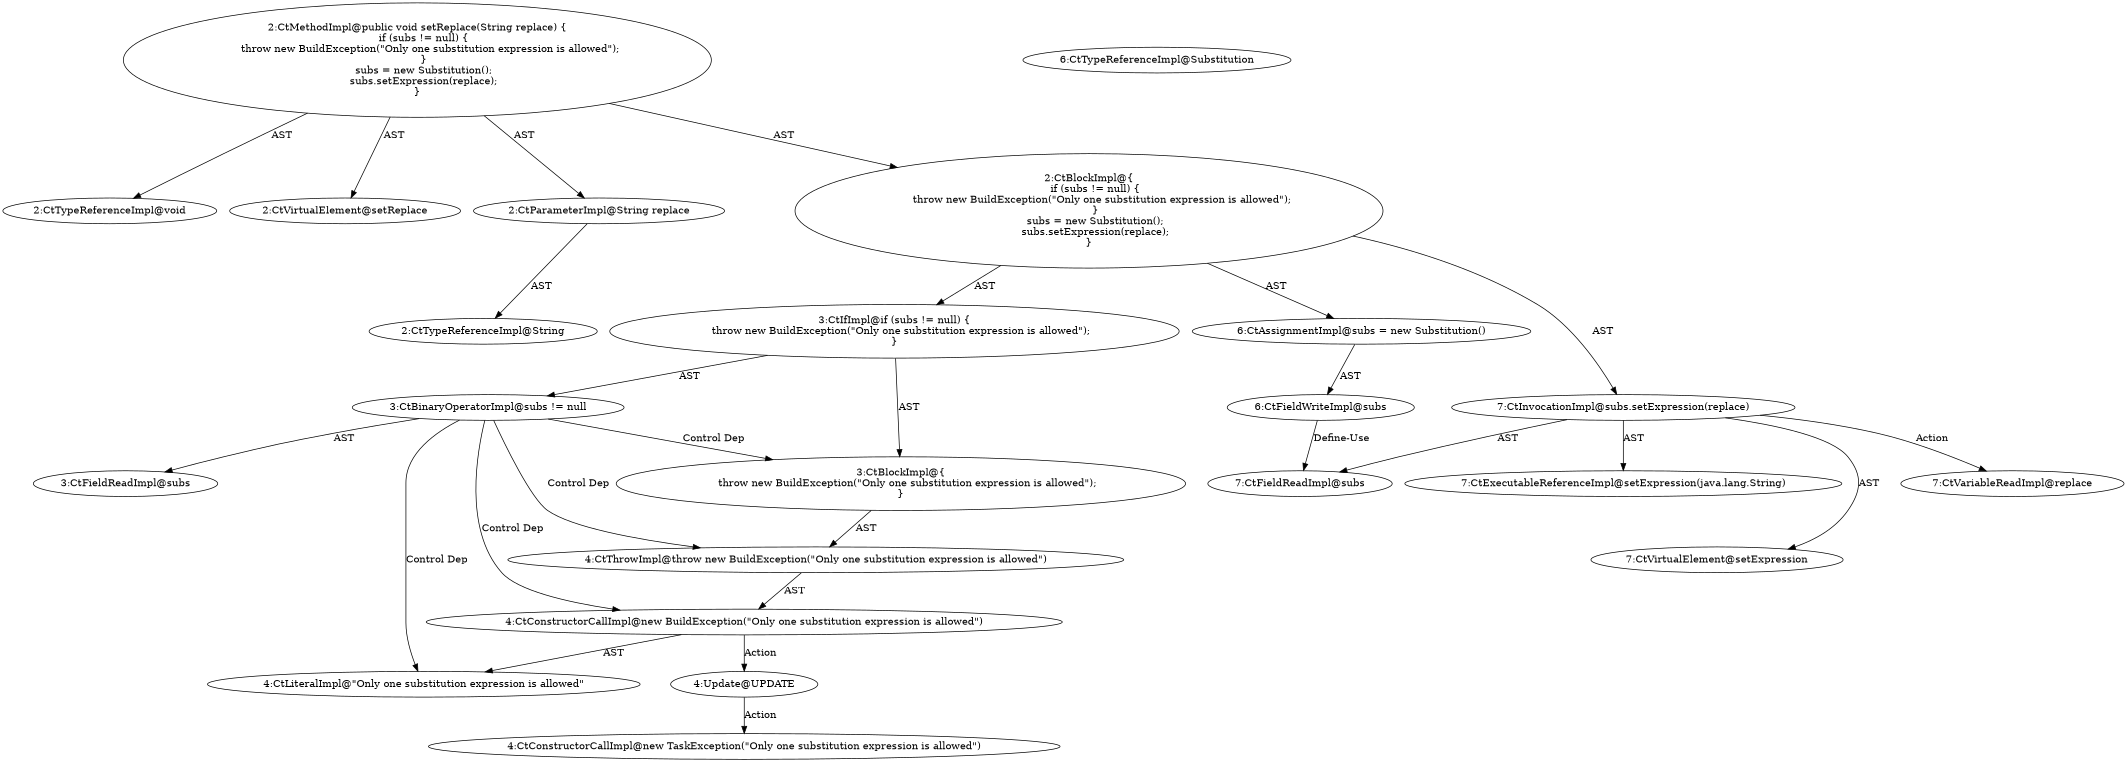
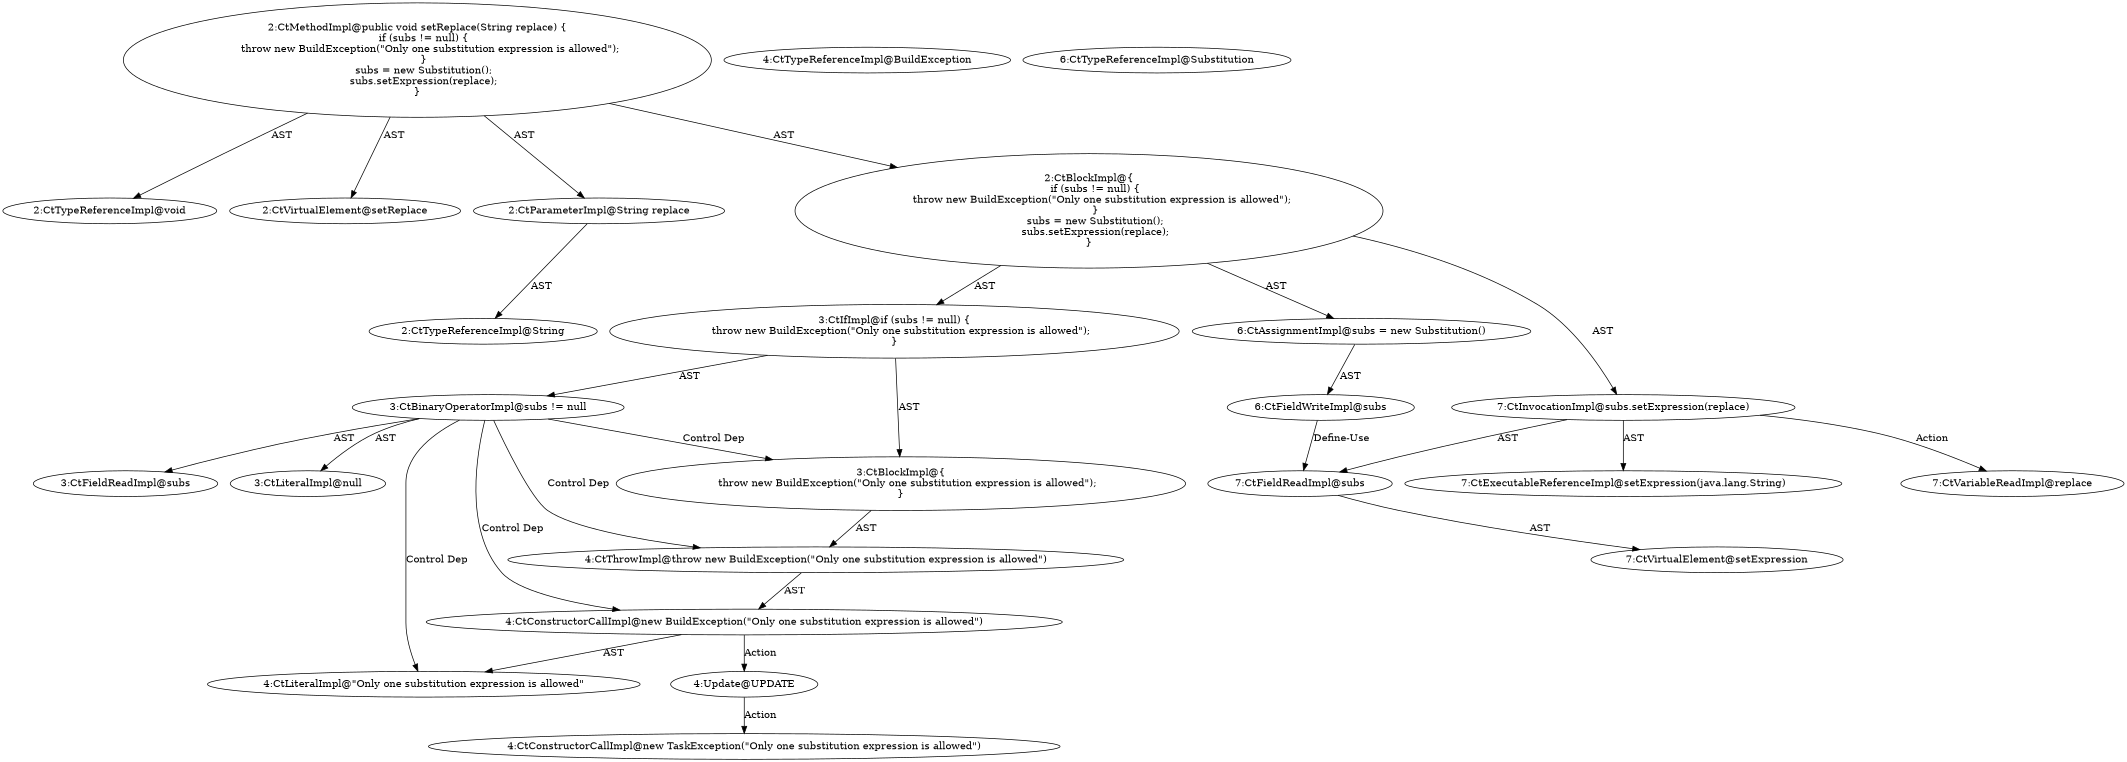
none -> (867, 60)
(1845, 455) -> (1484, 526)
none -> (308, 484)
